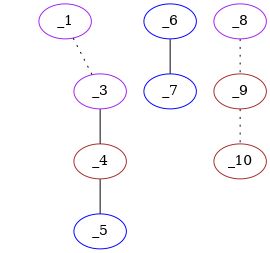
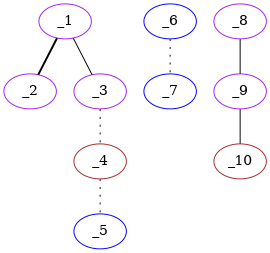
(83, 56) -> (83, 56)
(170, 56) -> (170, 56)
(240, 56) -> (240, 56)
none -> (30, 91)
(240, 91) -> (240, 91)
(100, 126) -> (100, 126)
(240, 126) -> (240, 126)
(100, 196) -> (100, 196)
